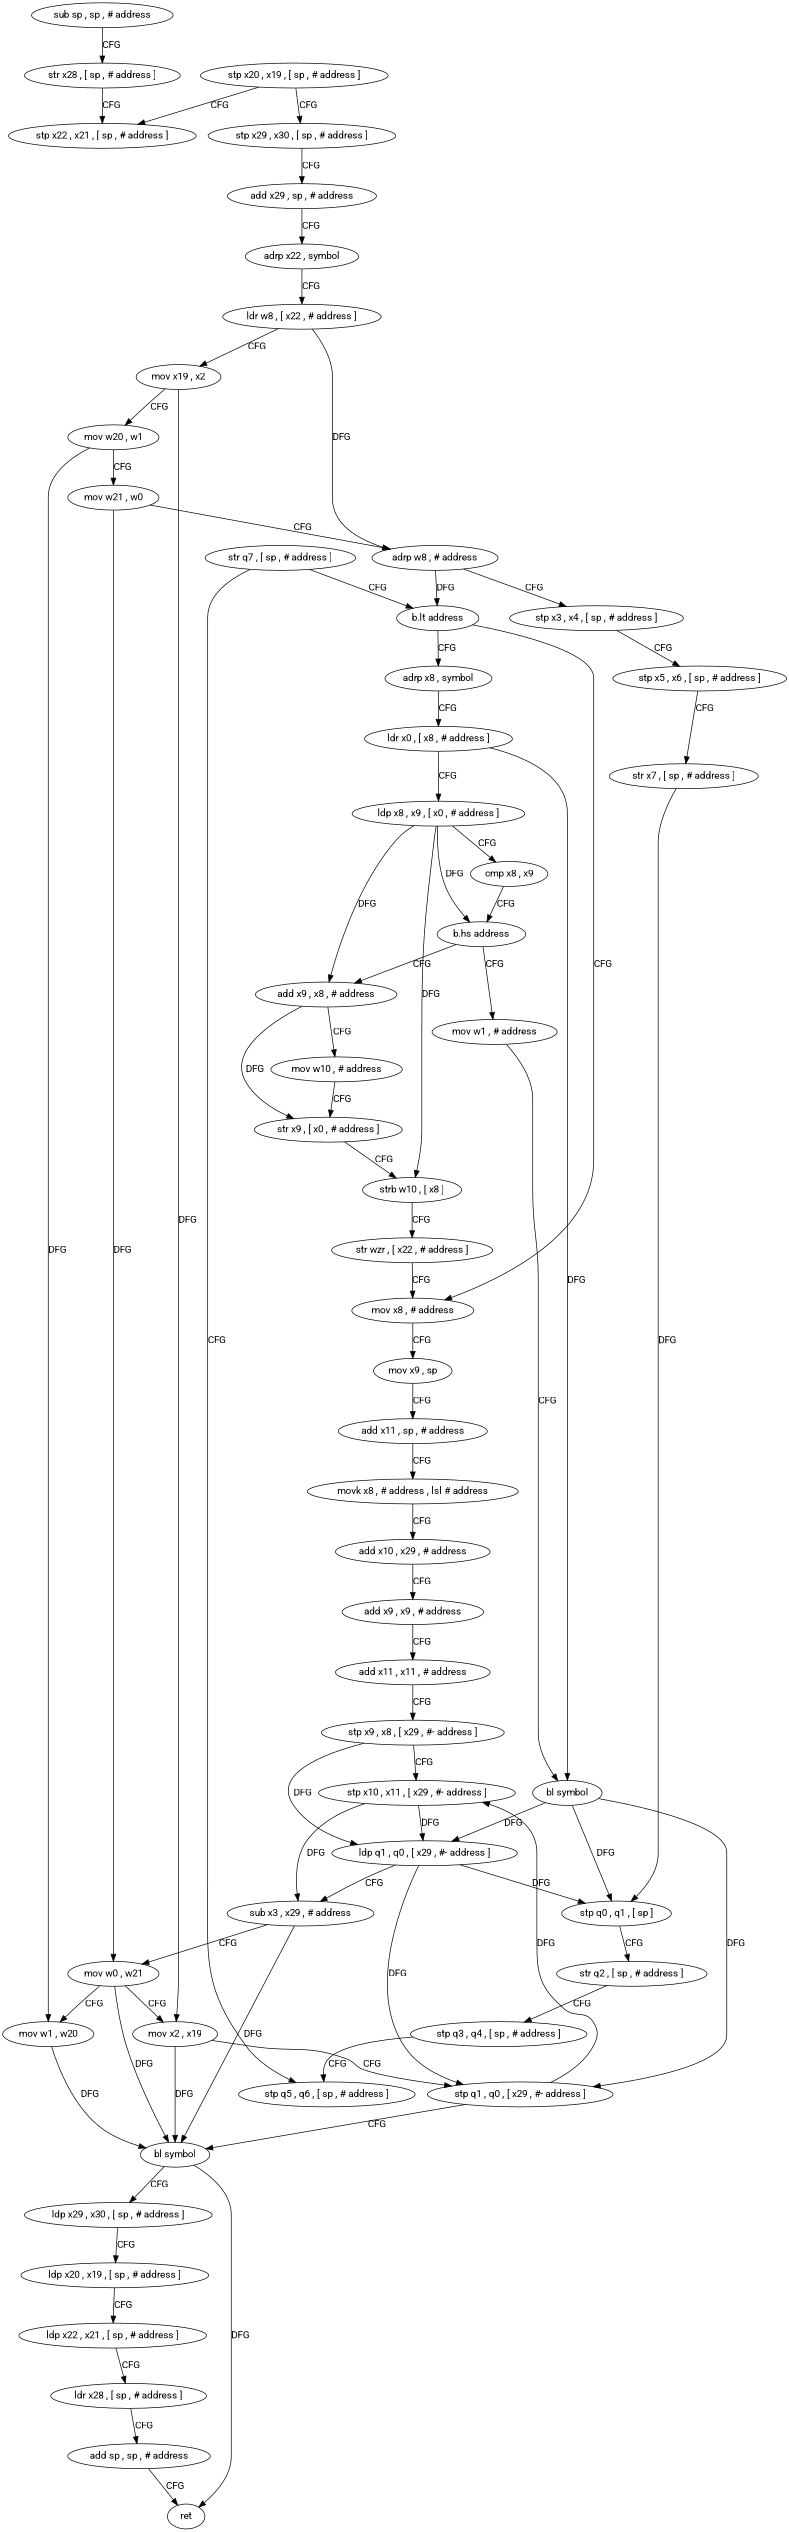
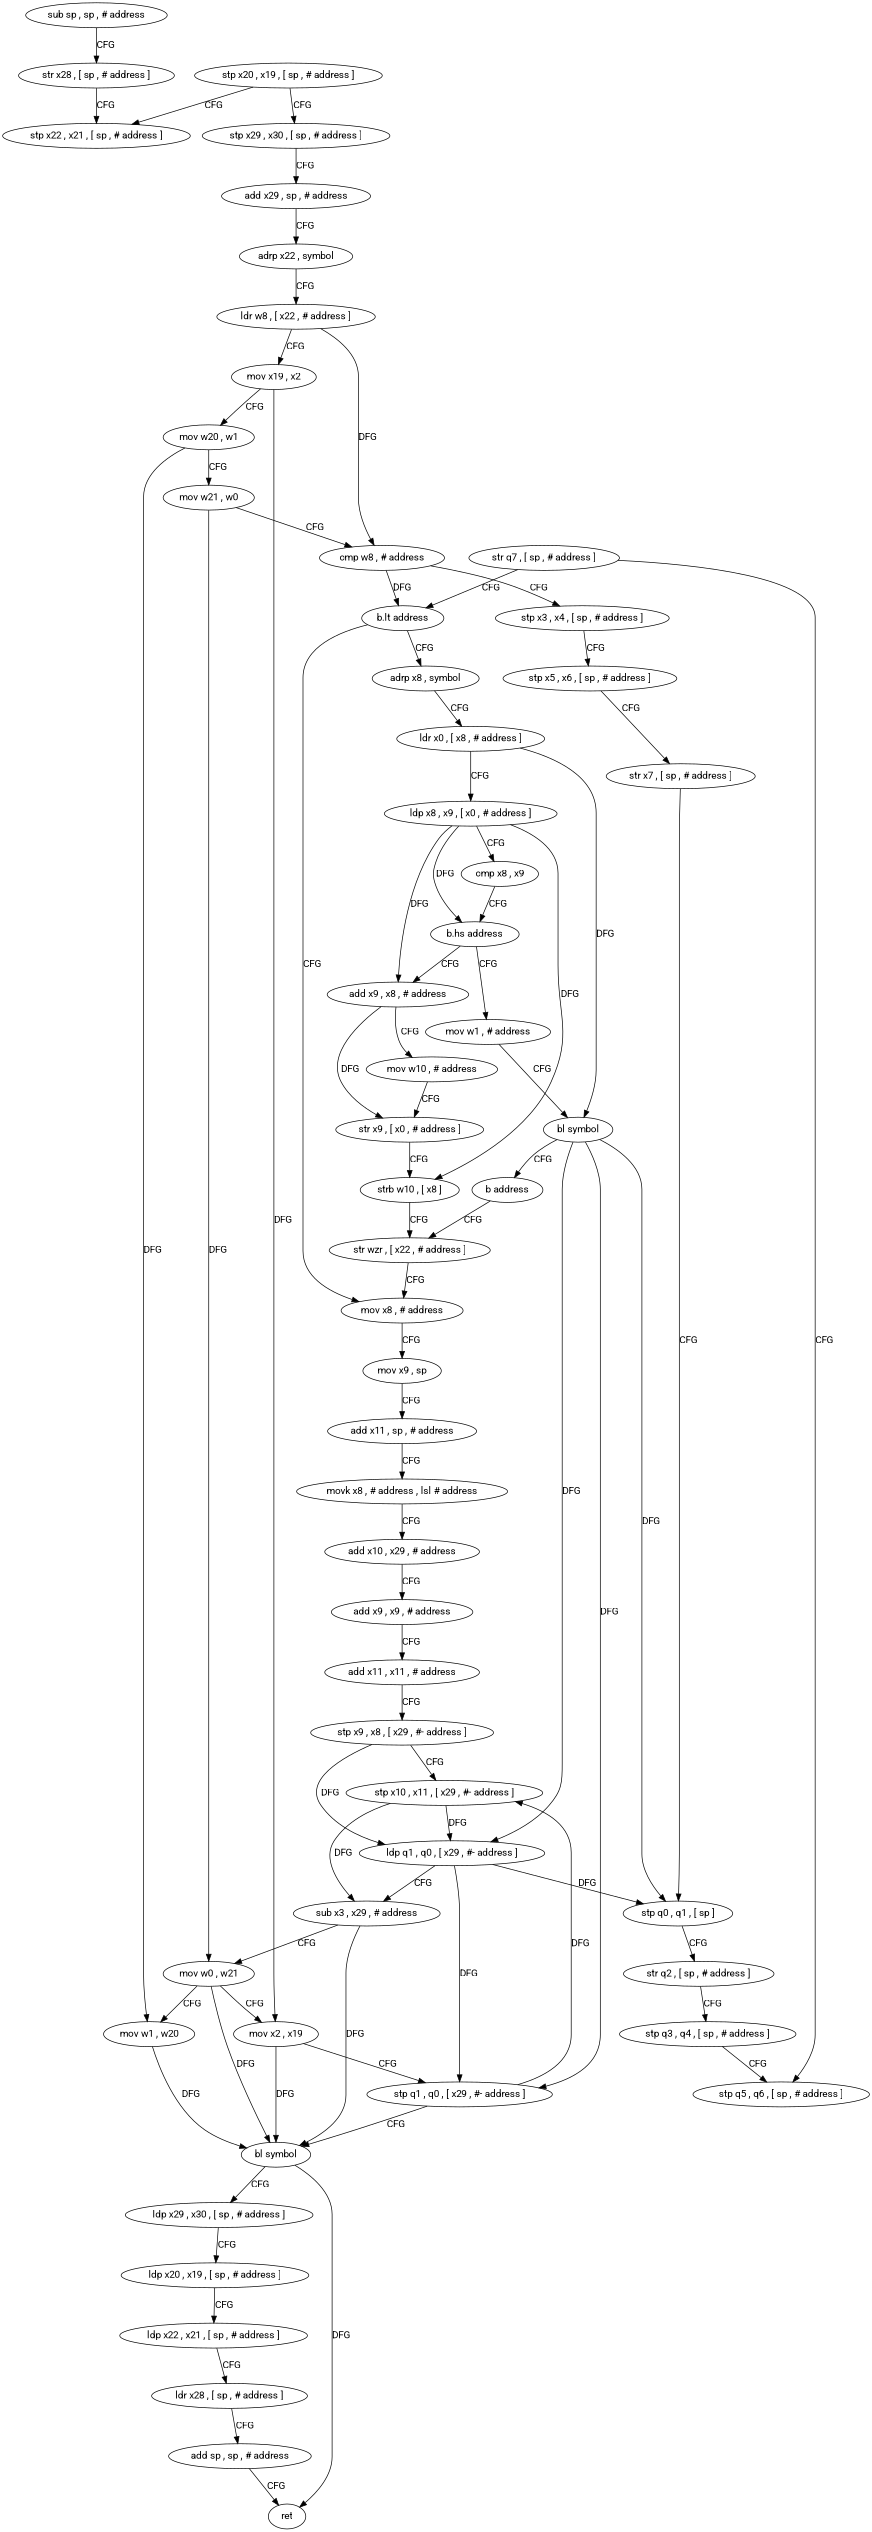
(435, 558) -> (382, 558)
none -> (507, 1190)
(668, 1341) -> (689, 1341)
